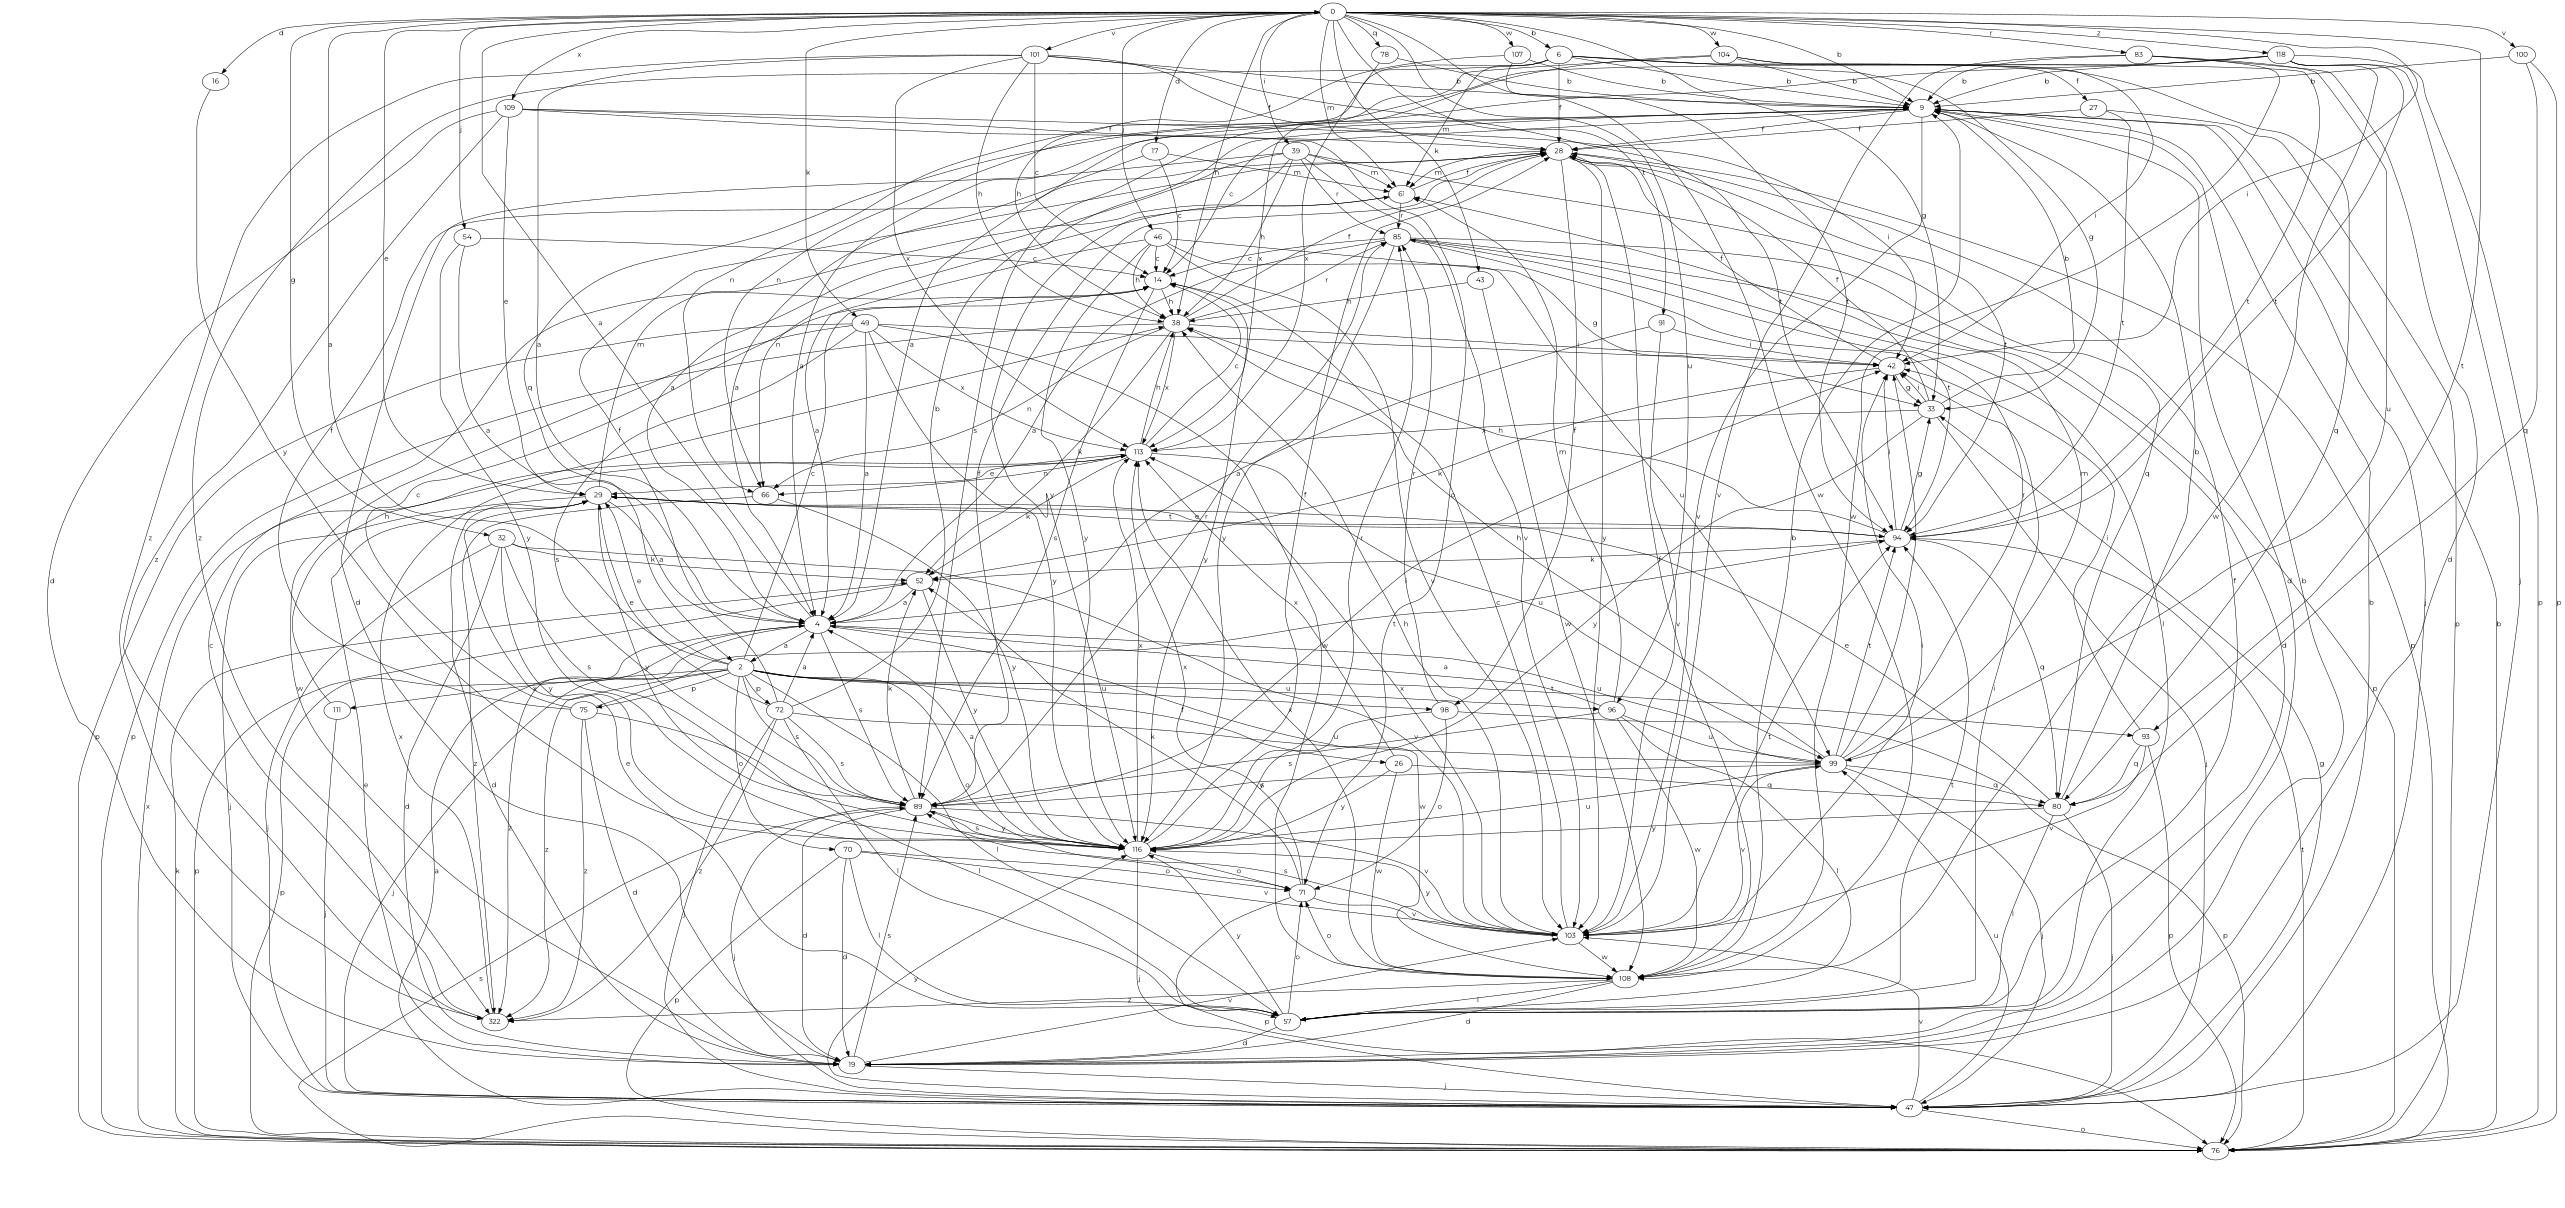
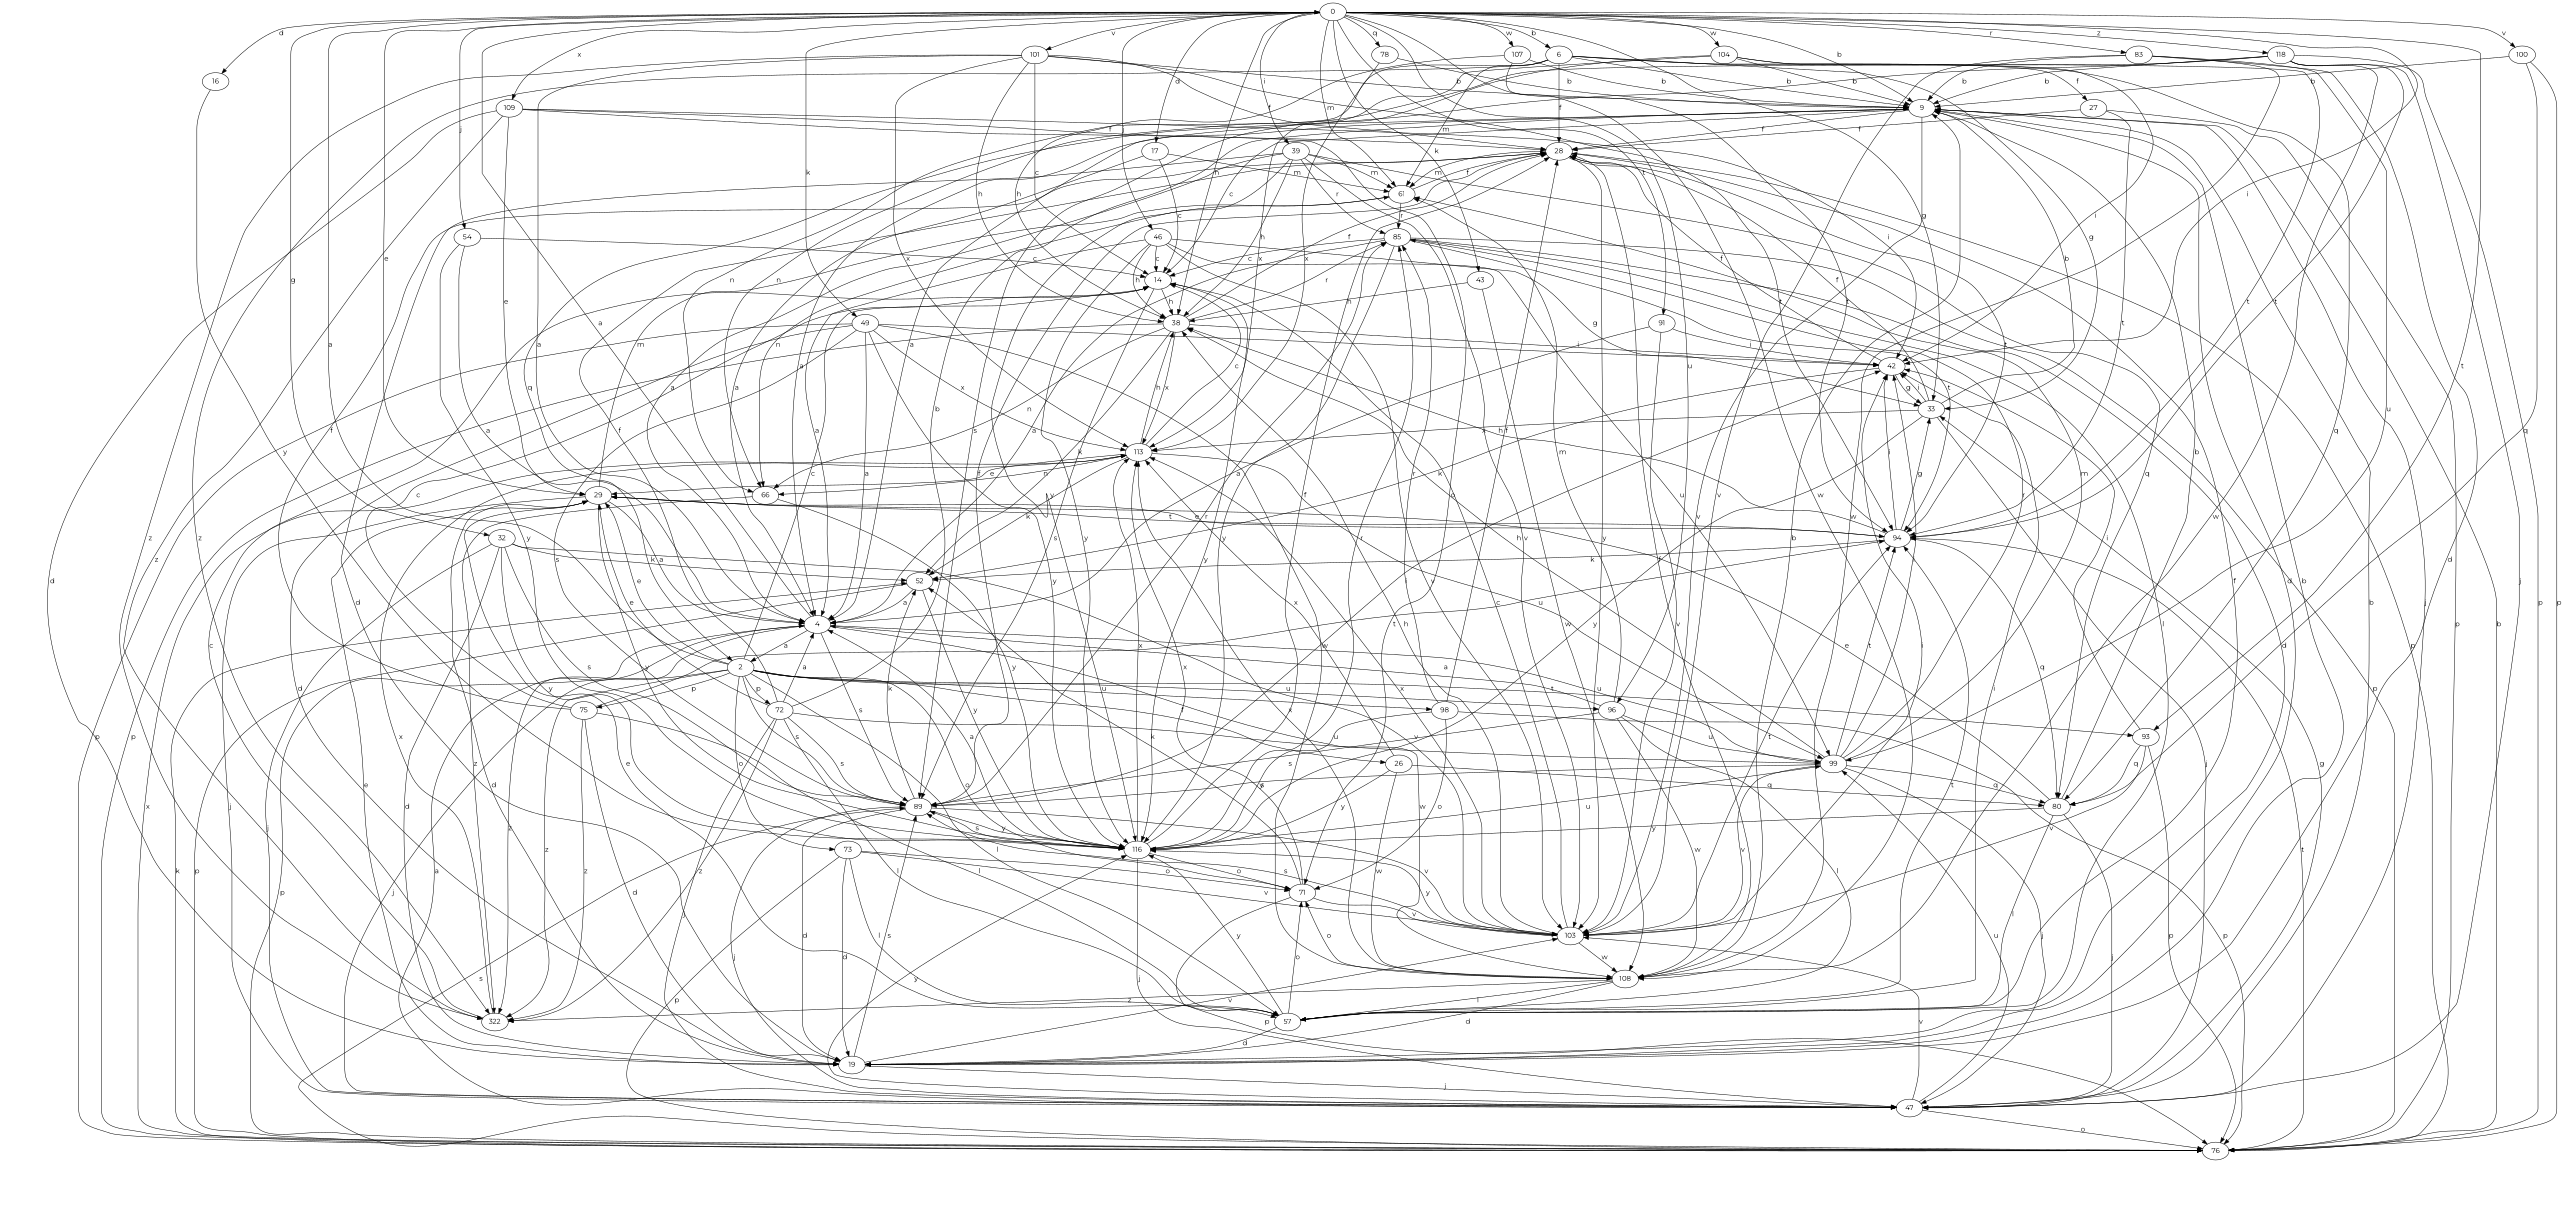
(1573, 433) -> (1507, 420)
(300, 689) -> (300, 689)
(337, 711) -> none
(848, 850) -> (848, 850)
